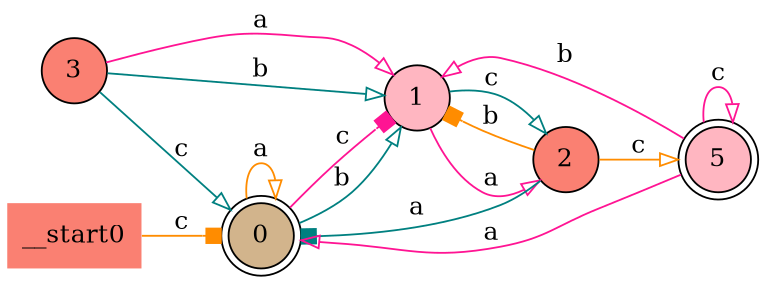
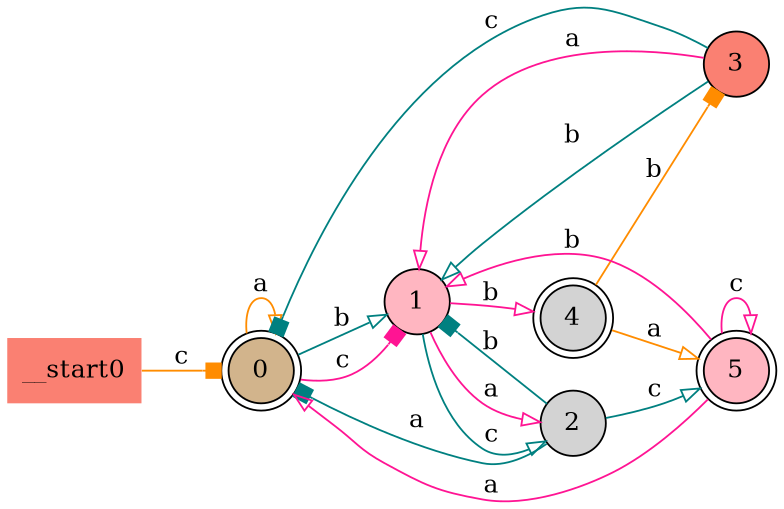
(498, 137) -> (502, 368)
(159, 145) -> (442, 75)
(566, 160) -> (573, 423)
(630, 160) -> (645, 409)
none -> (573, 318)
